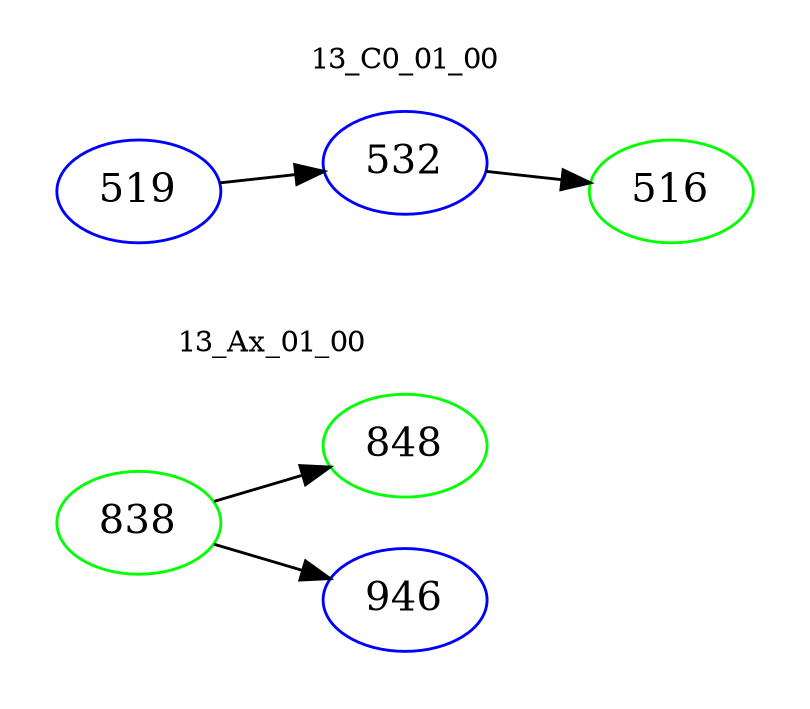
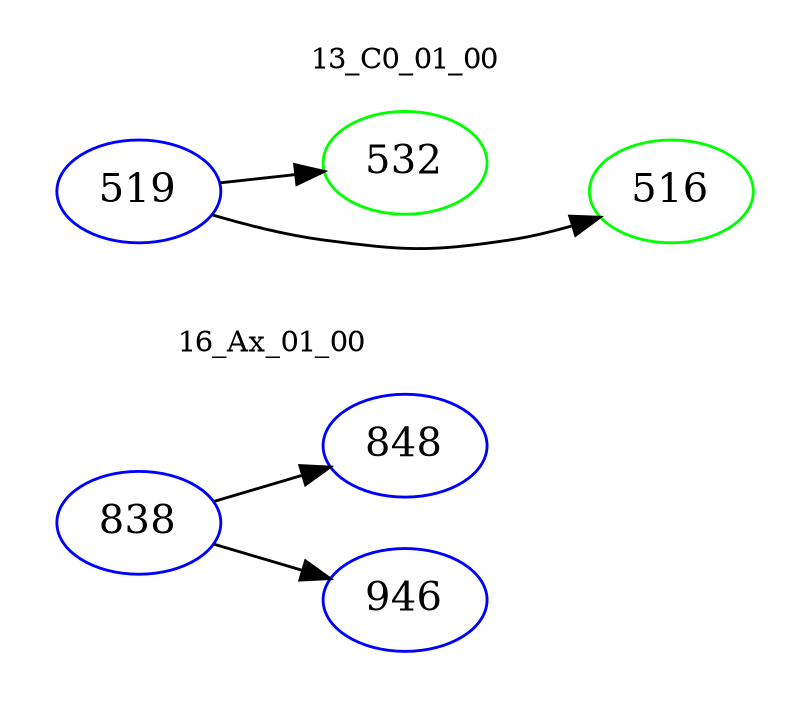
(405, 163) -> (405, 163)
(524, 176) -> (391, 248)
(272, 344) -> (272, 344)
(405, 446) -> (405, 446)
(139, 523) -> (139, 523)
